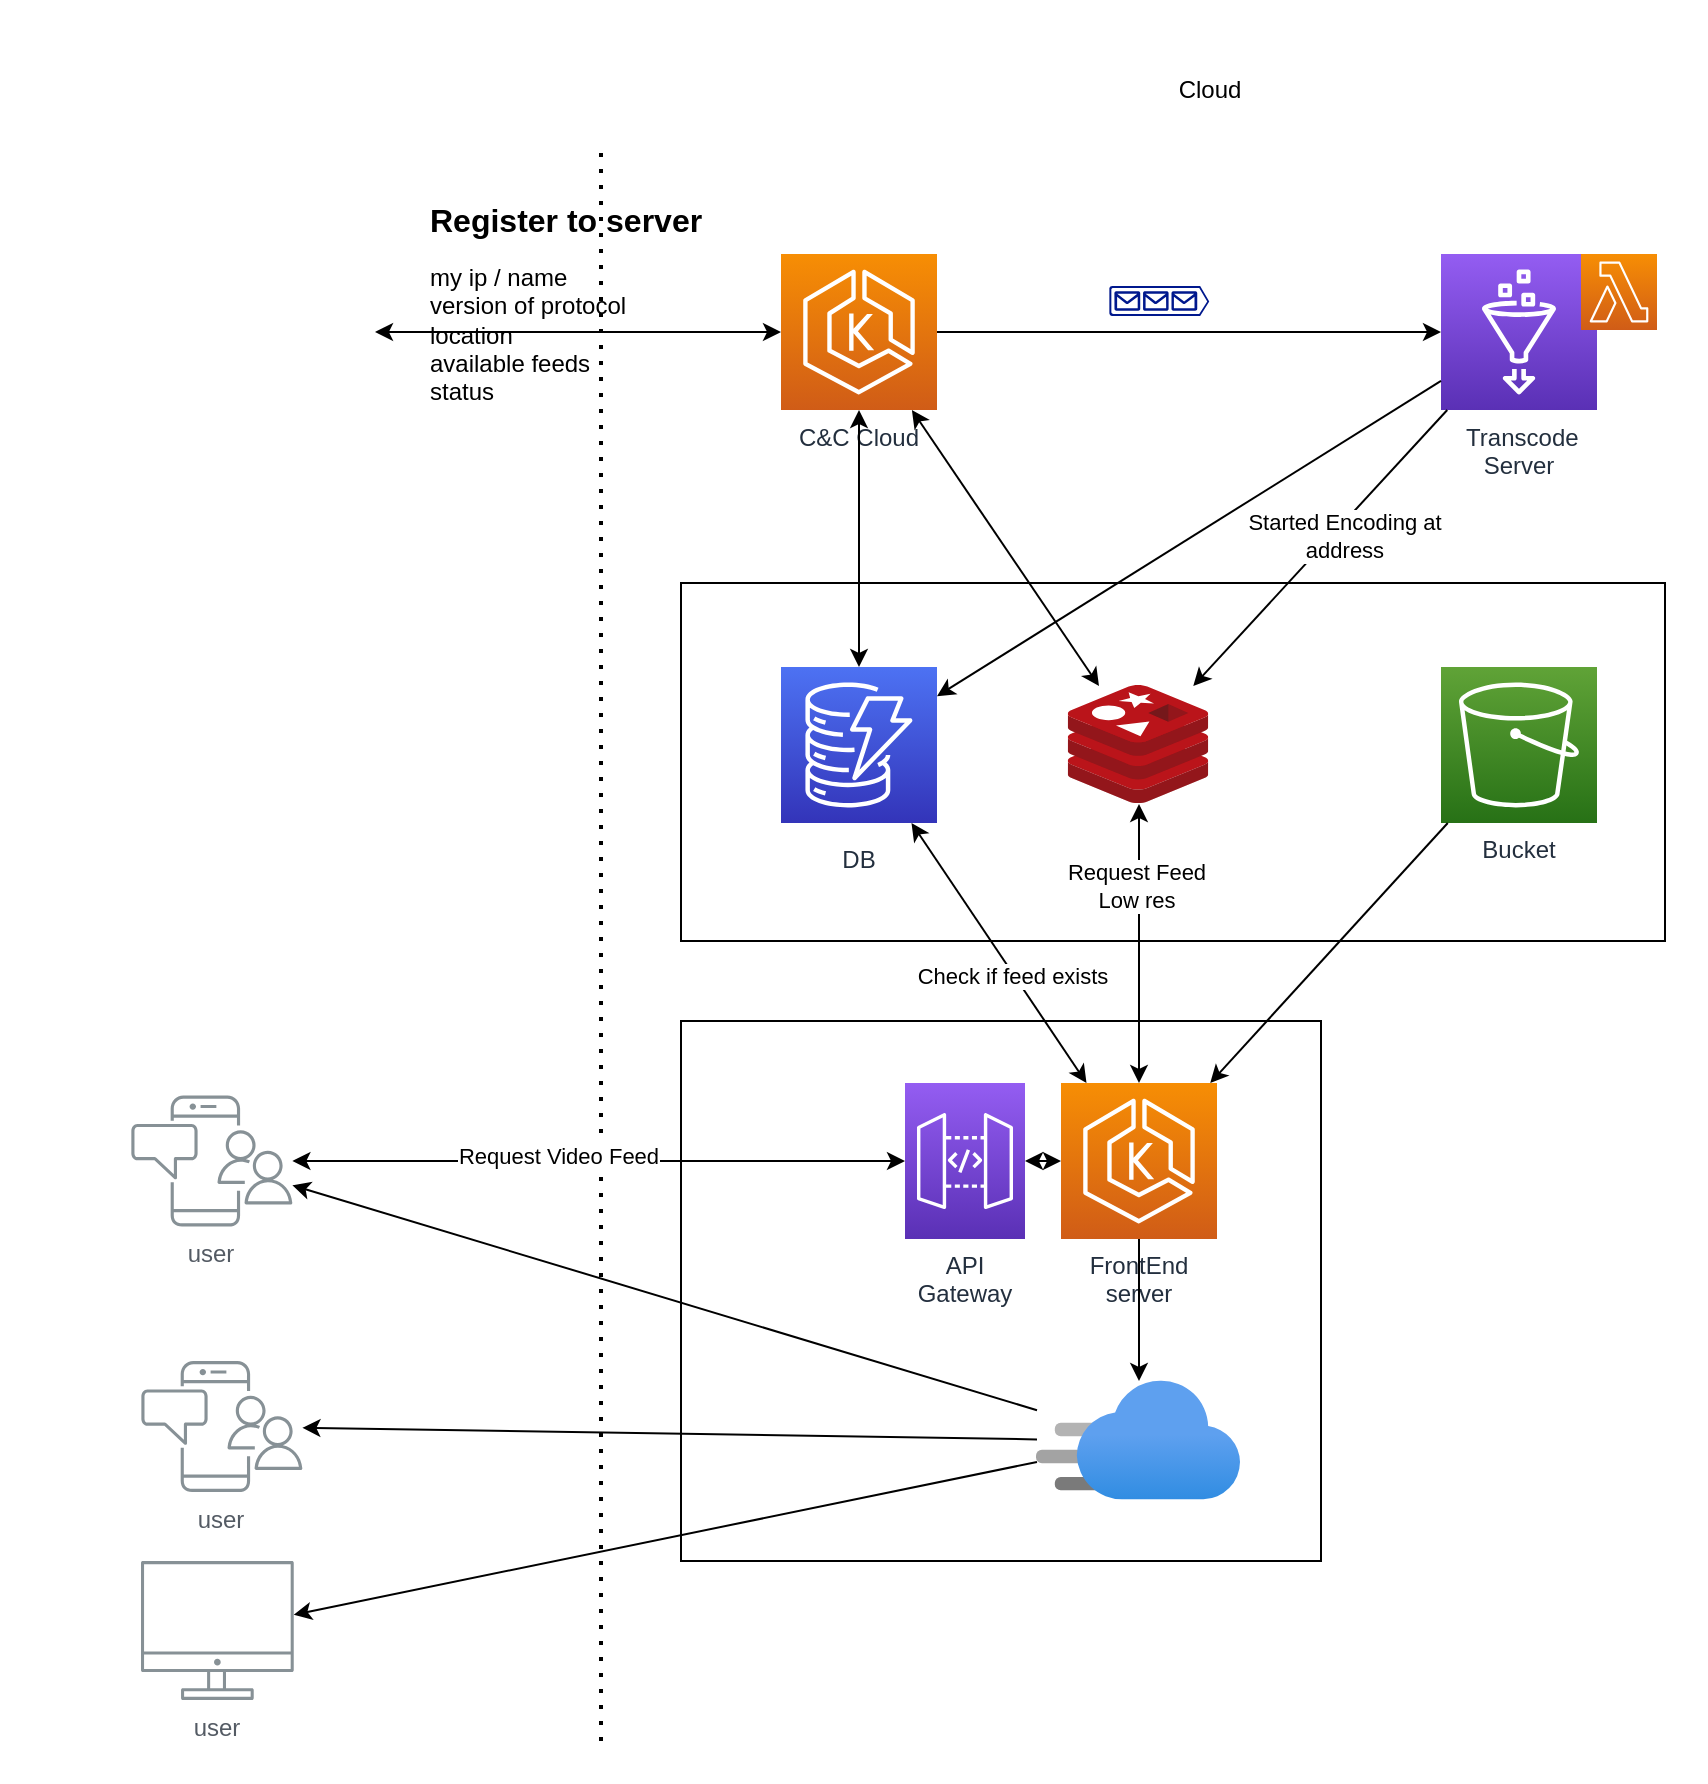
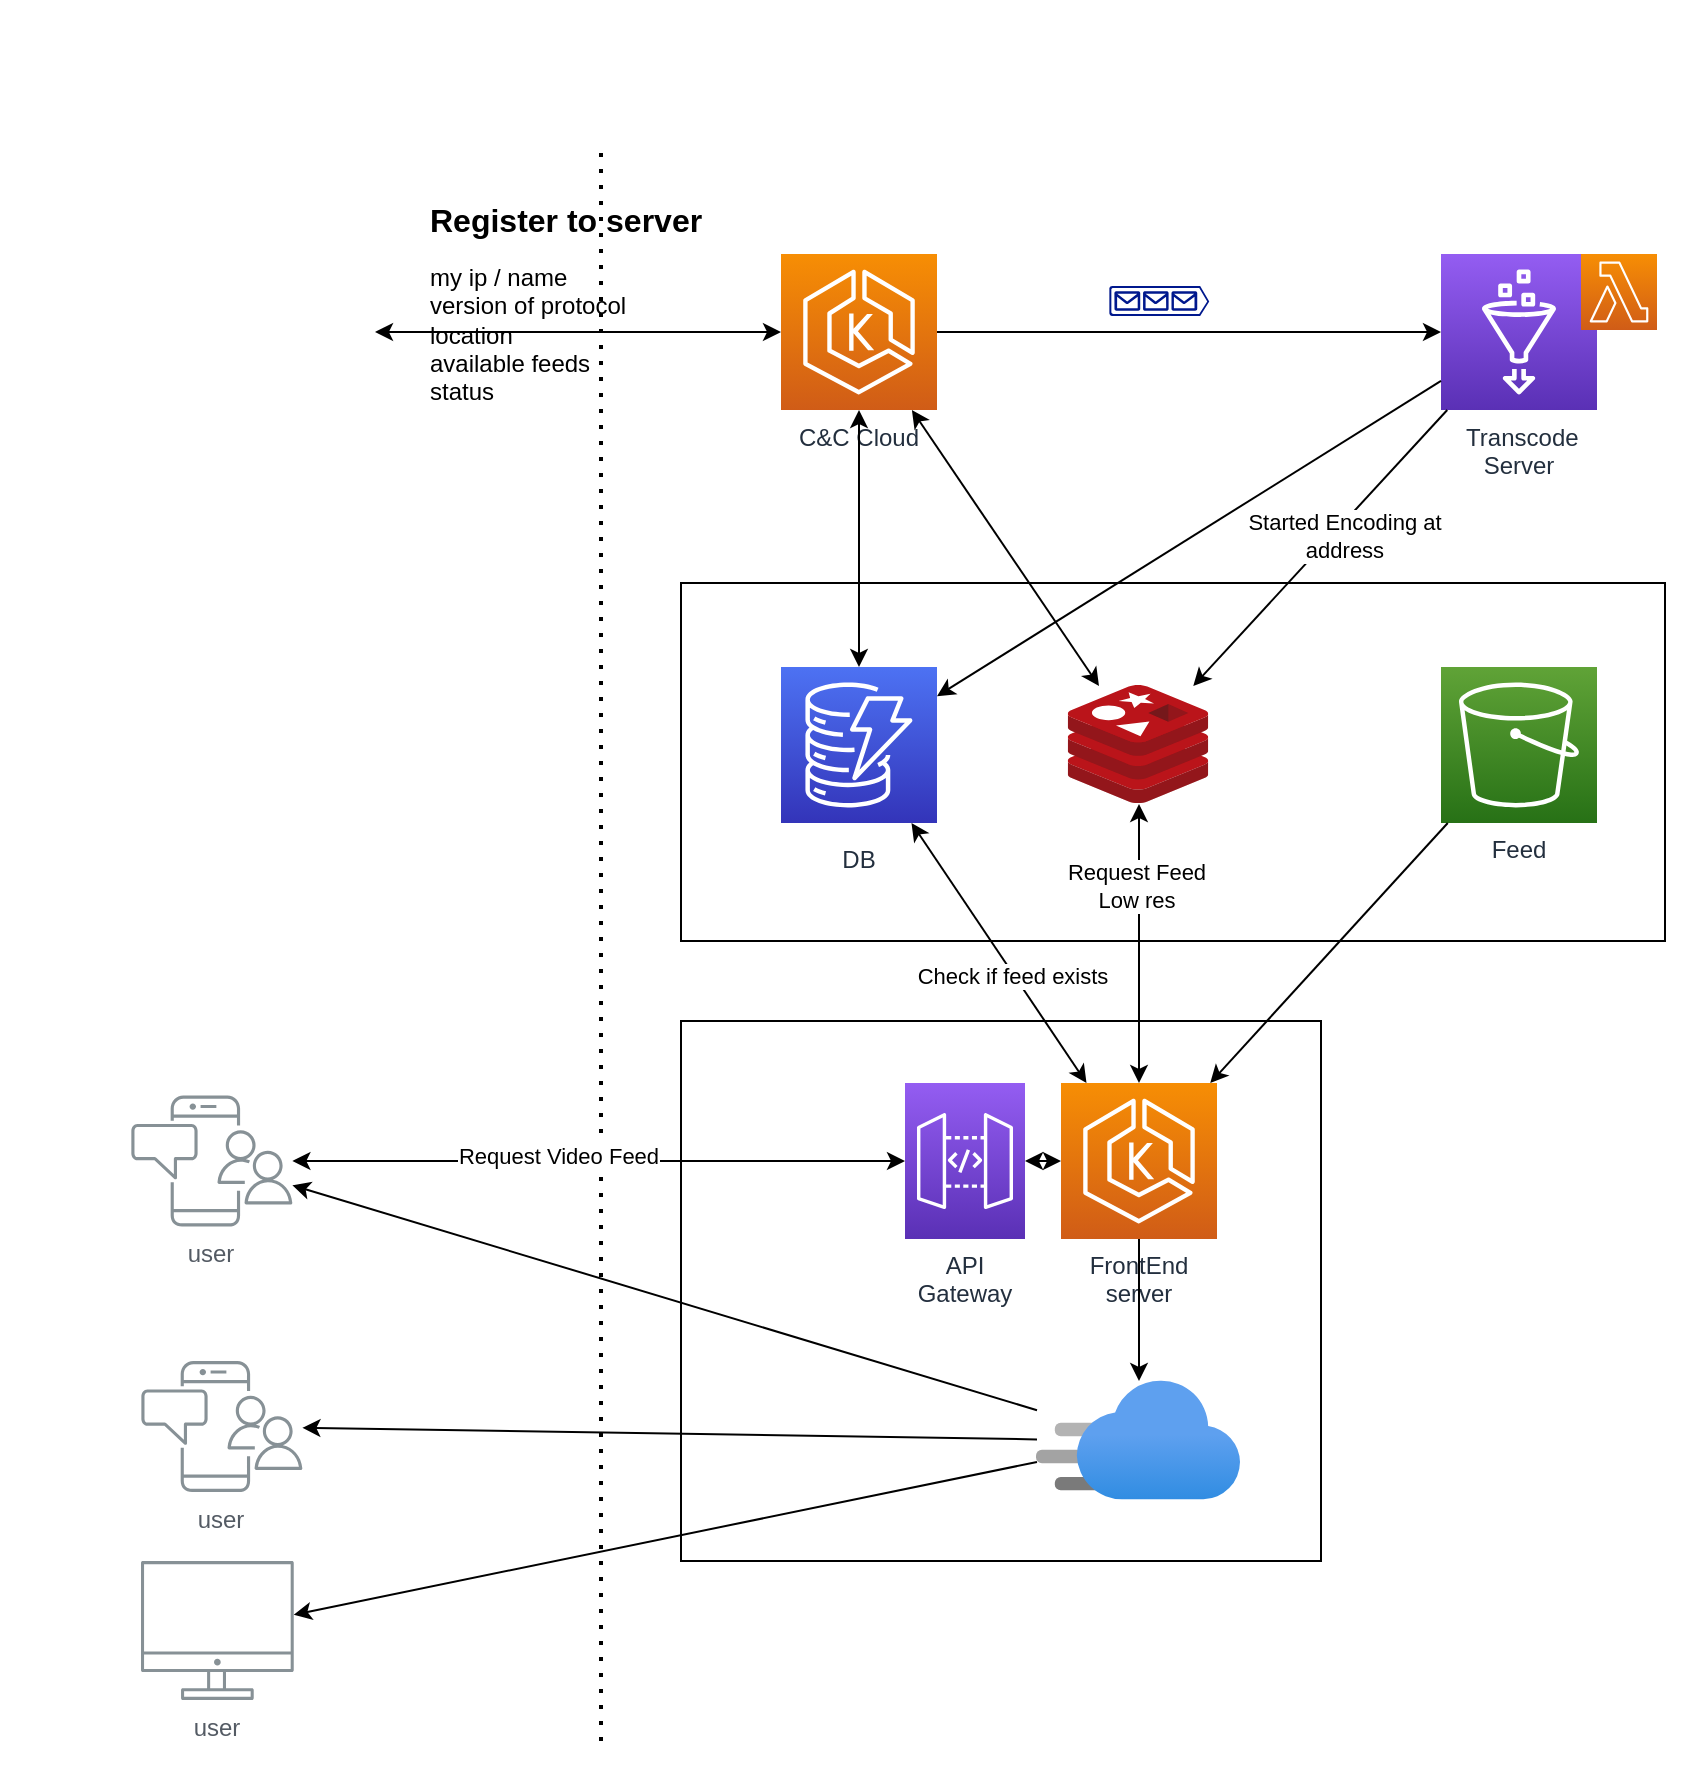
(1211, 91) -> none
(1520, 851) -> (1520, 851)
